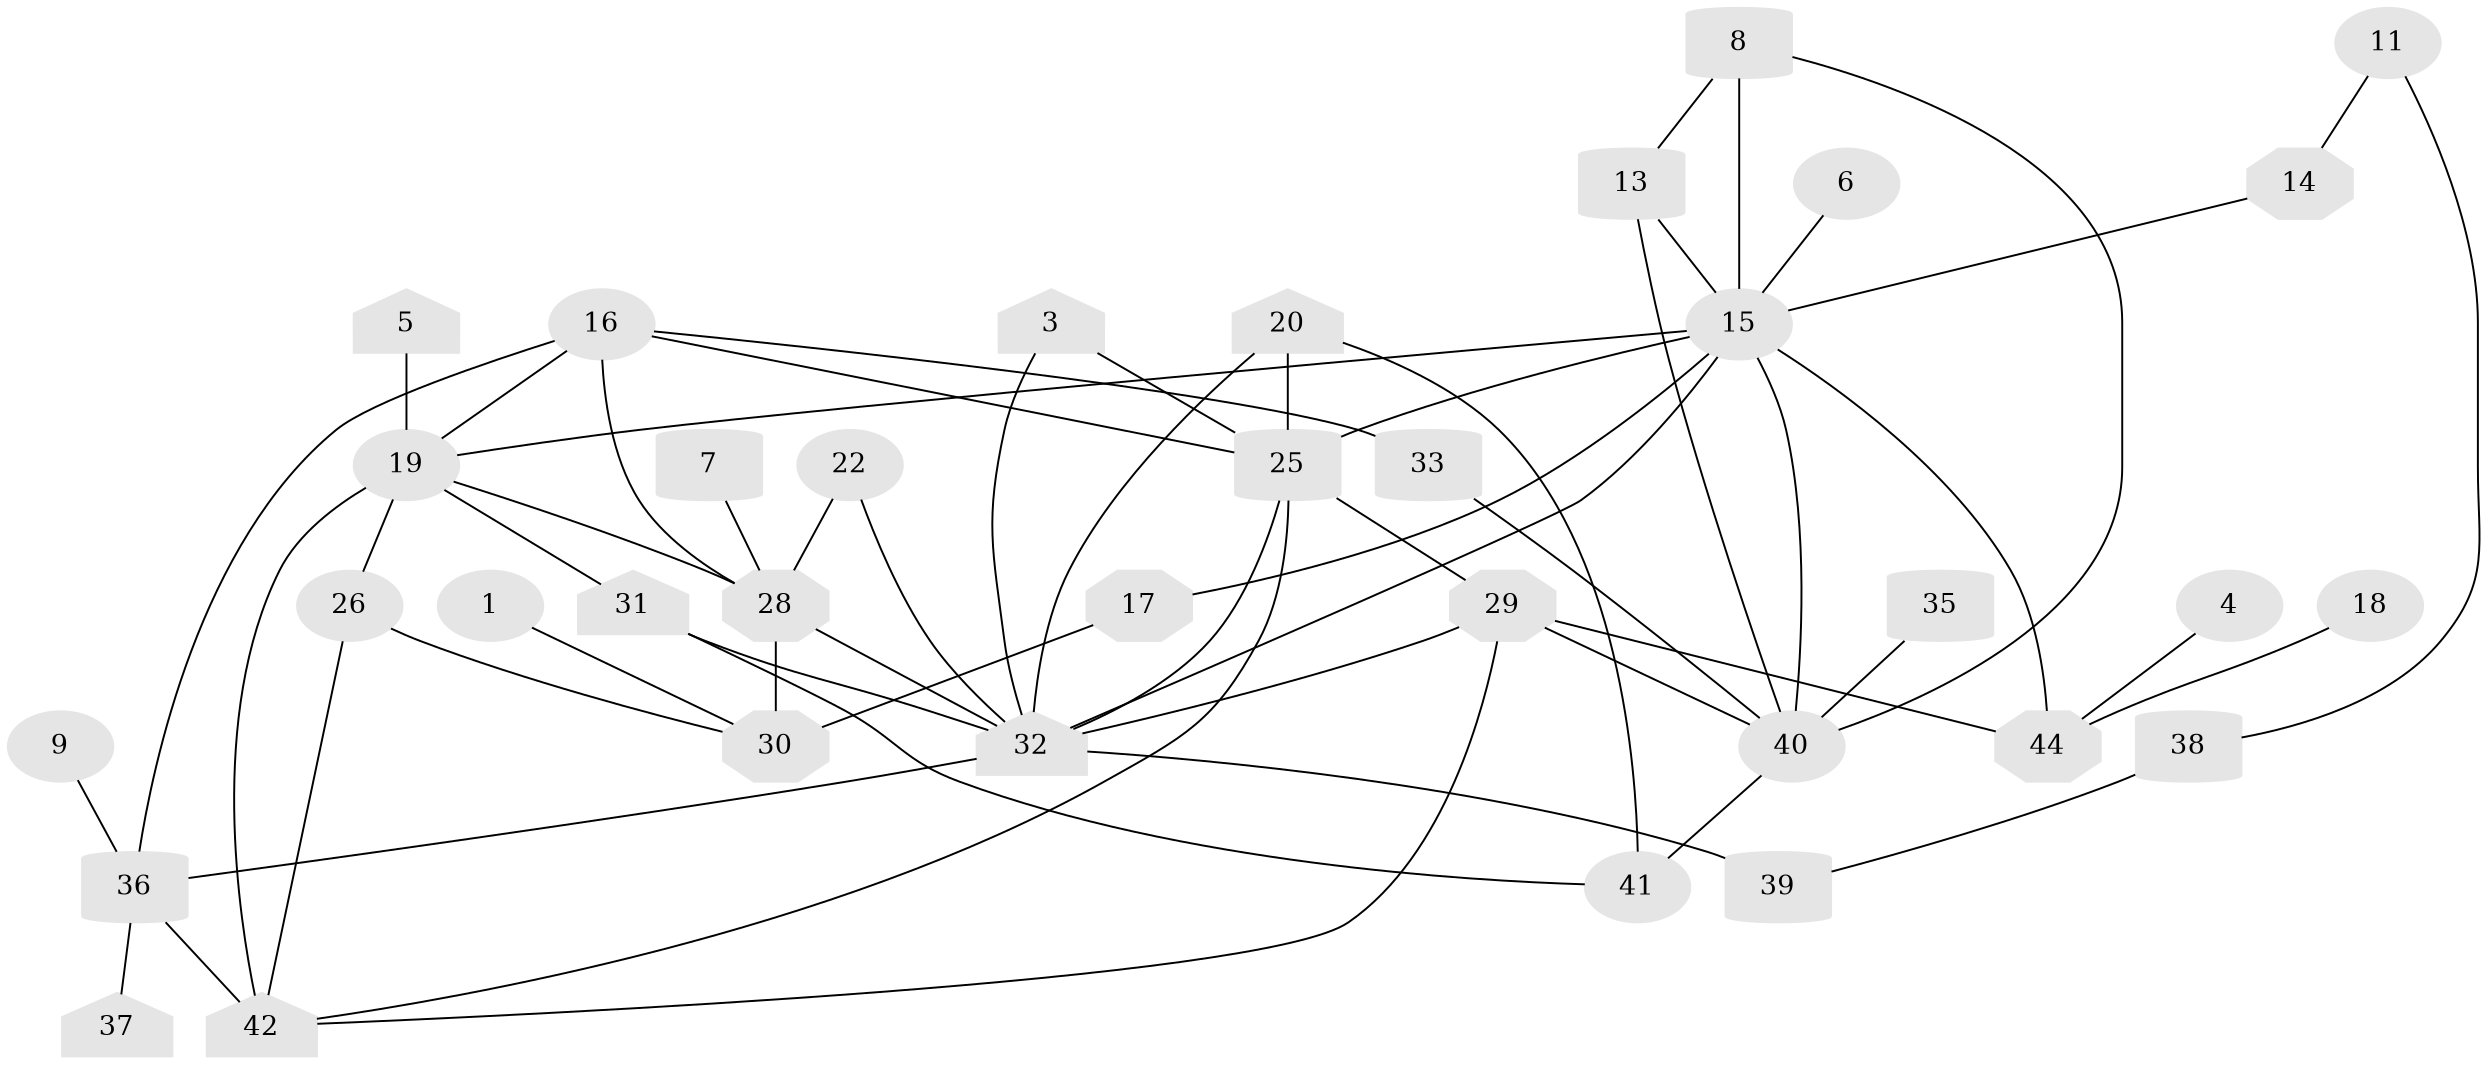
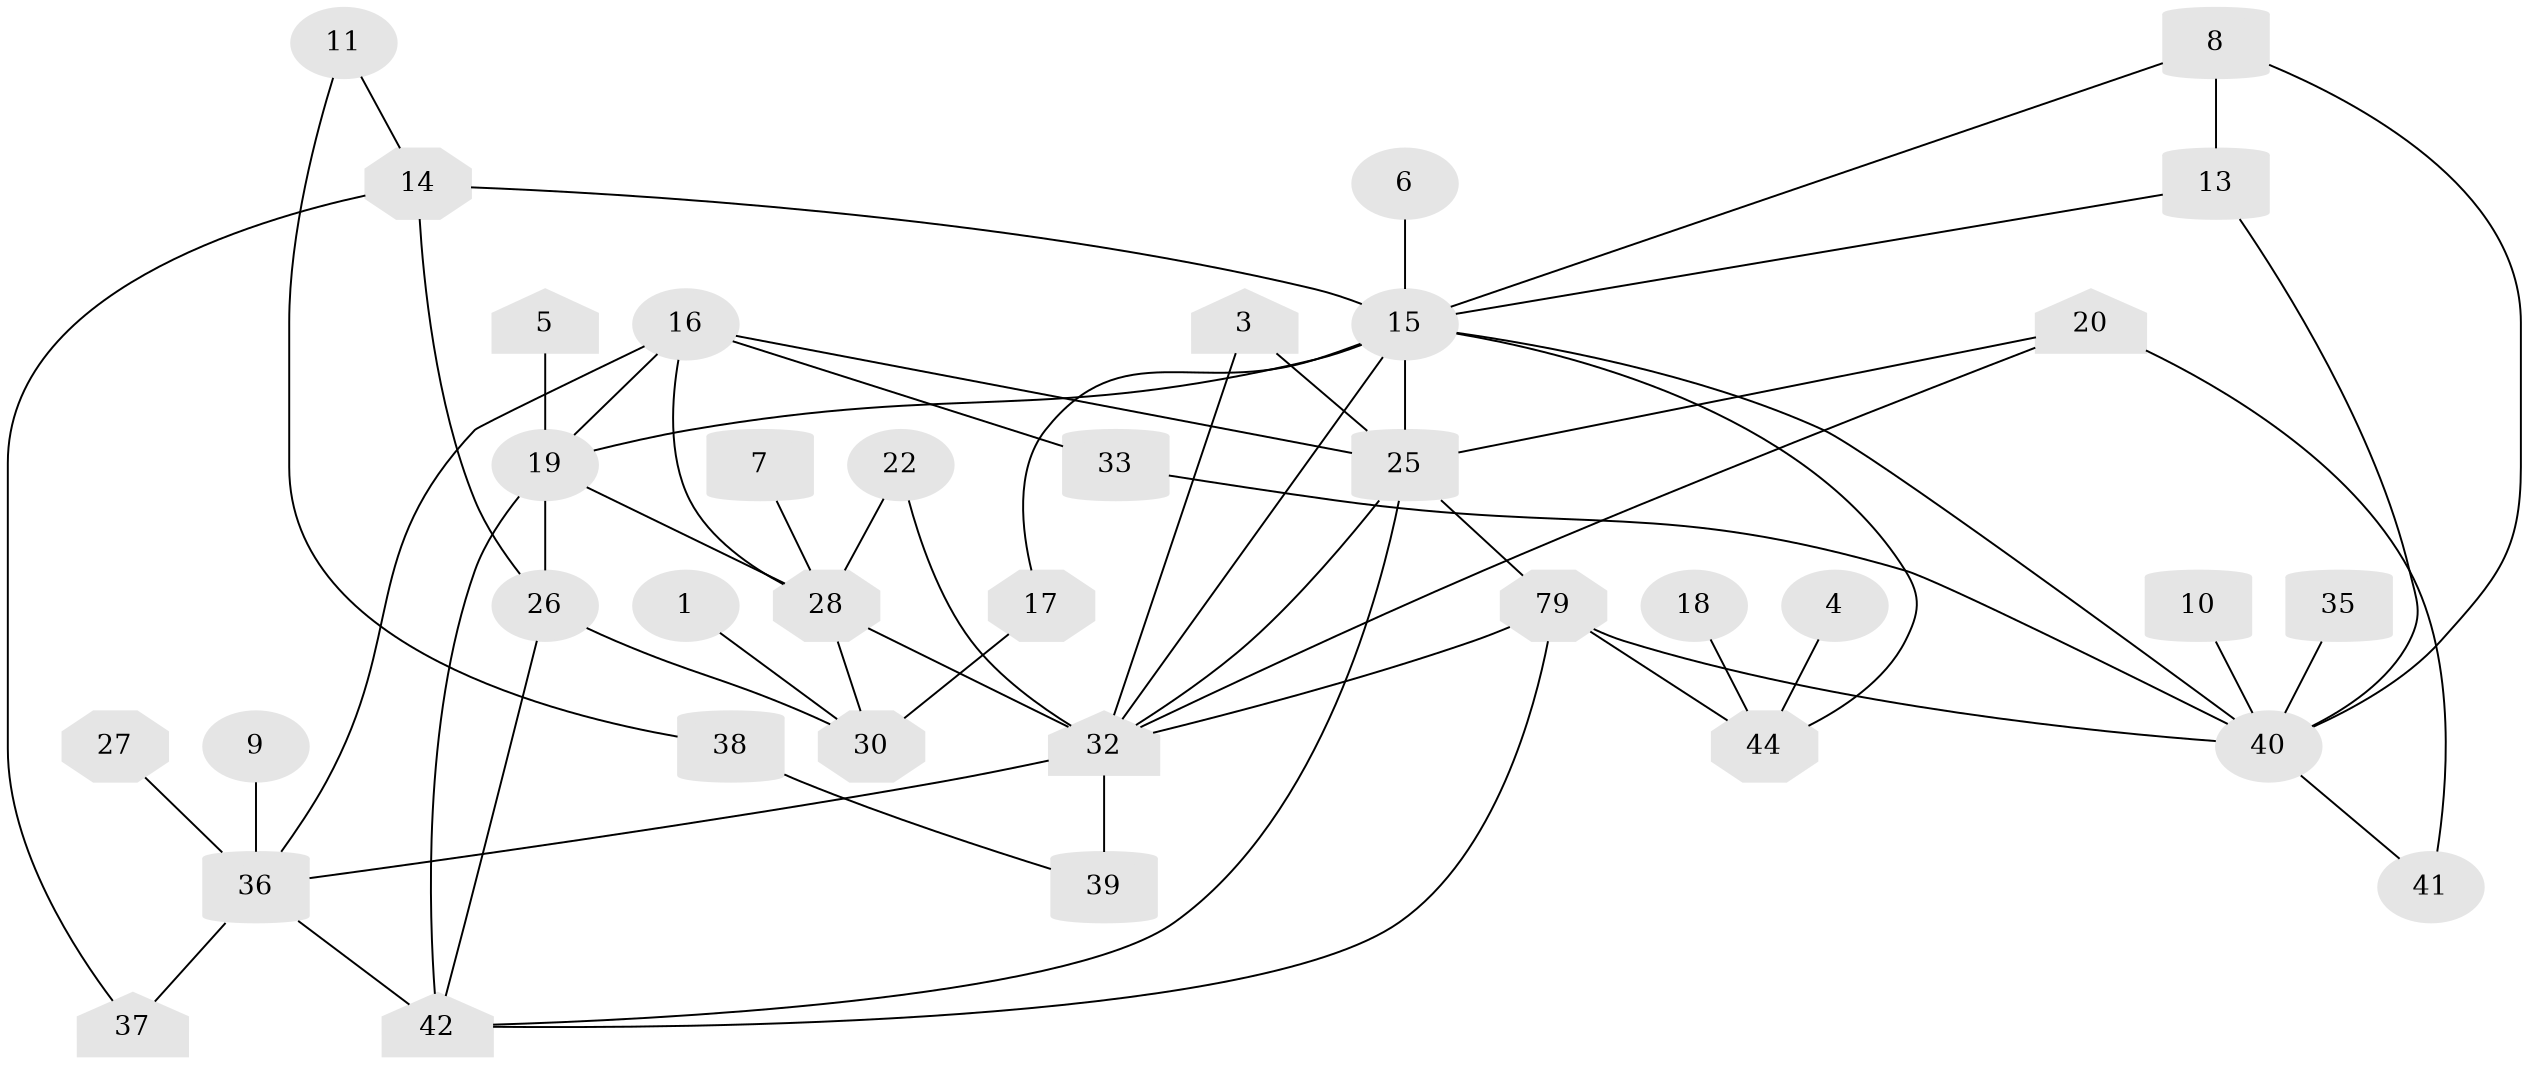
none -> (446, 404)
none -> (8, 505)
(633, 606) -> none
(1503, 606) -> (1554, 606)
none -> (2198, 606)
none -> (115, 746)
